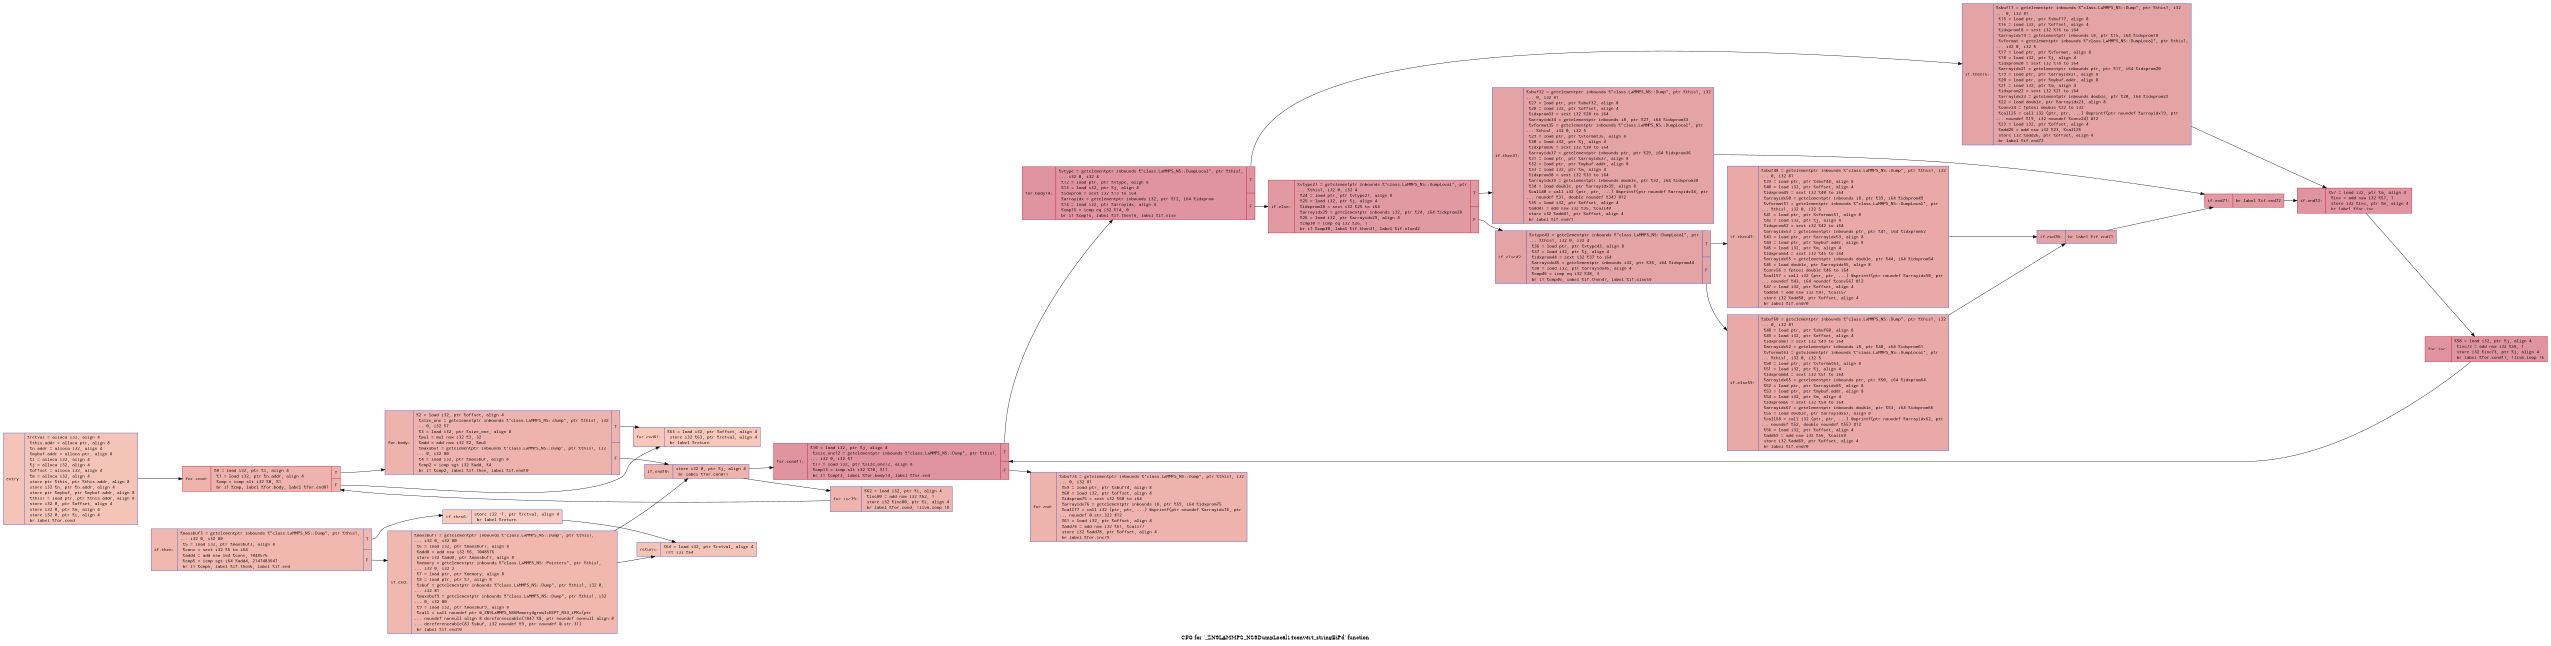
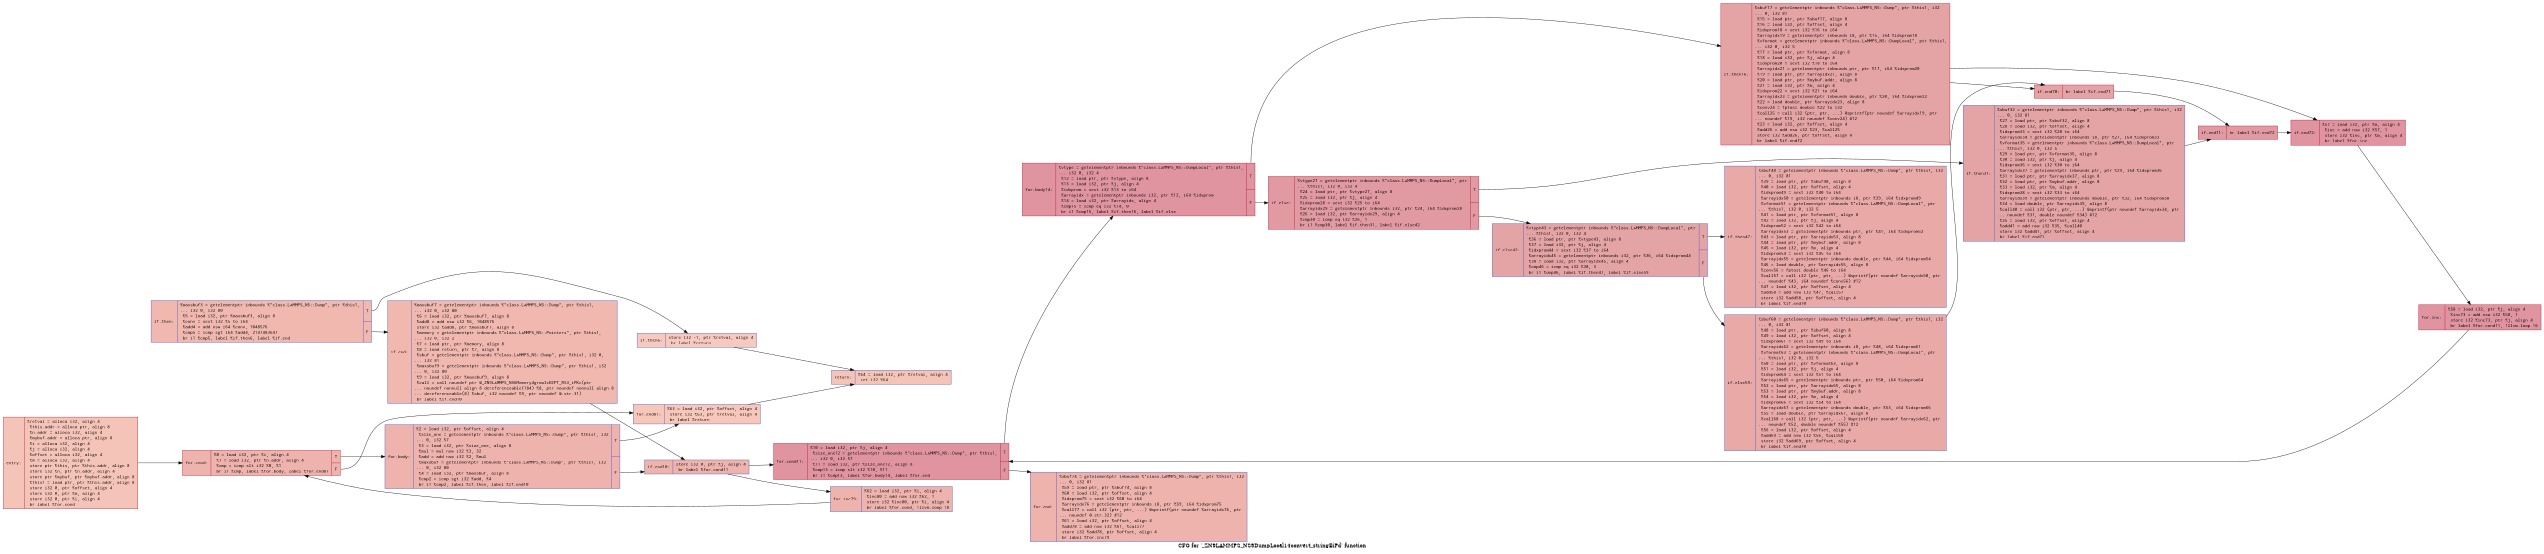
(2077, 74) -> (1835, 74)
(1991, 237) -> (1986, 85)
(2077, 237) -> (2074, 92)
(71, 479) -> (71, 463)
(634, 560) -> (799, 395)
(453, 579) -> (457, 349)
